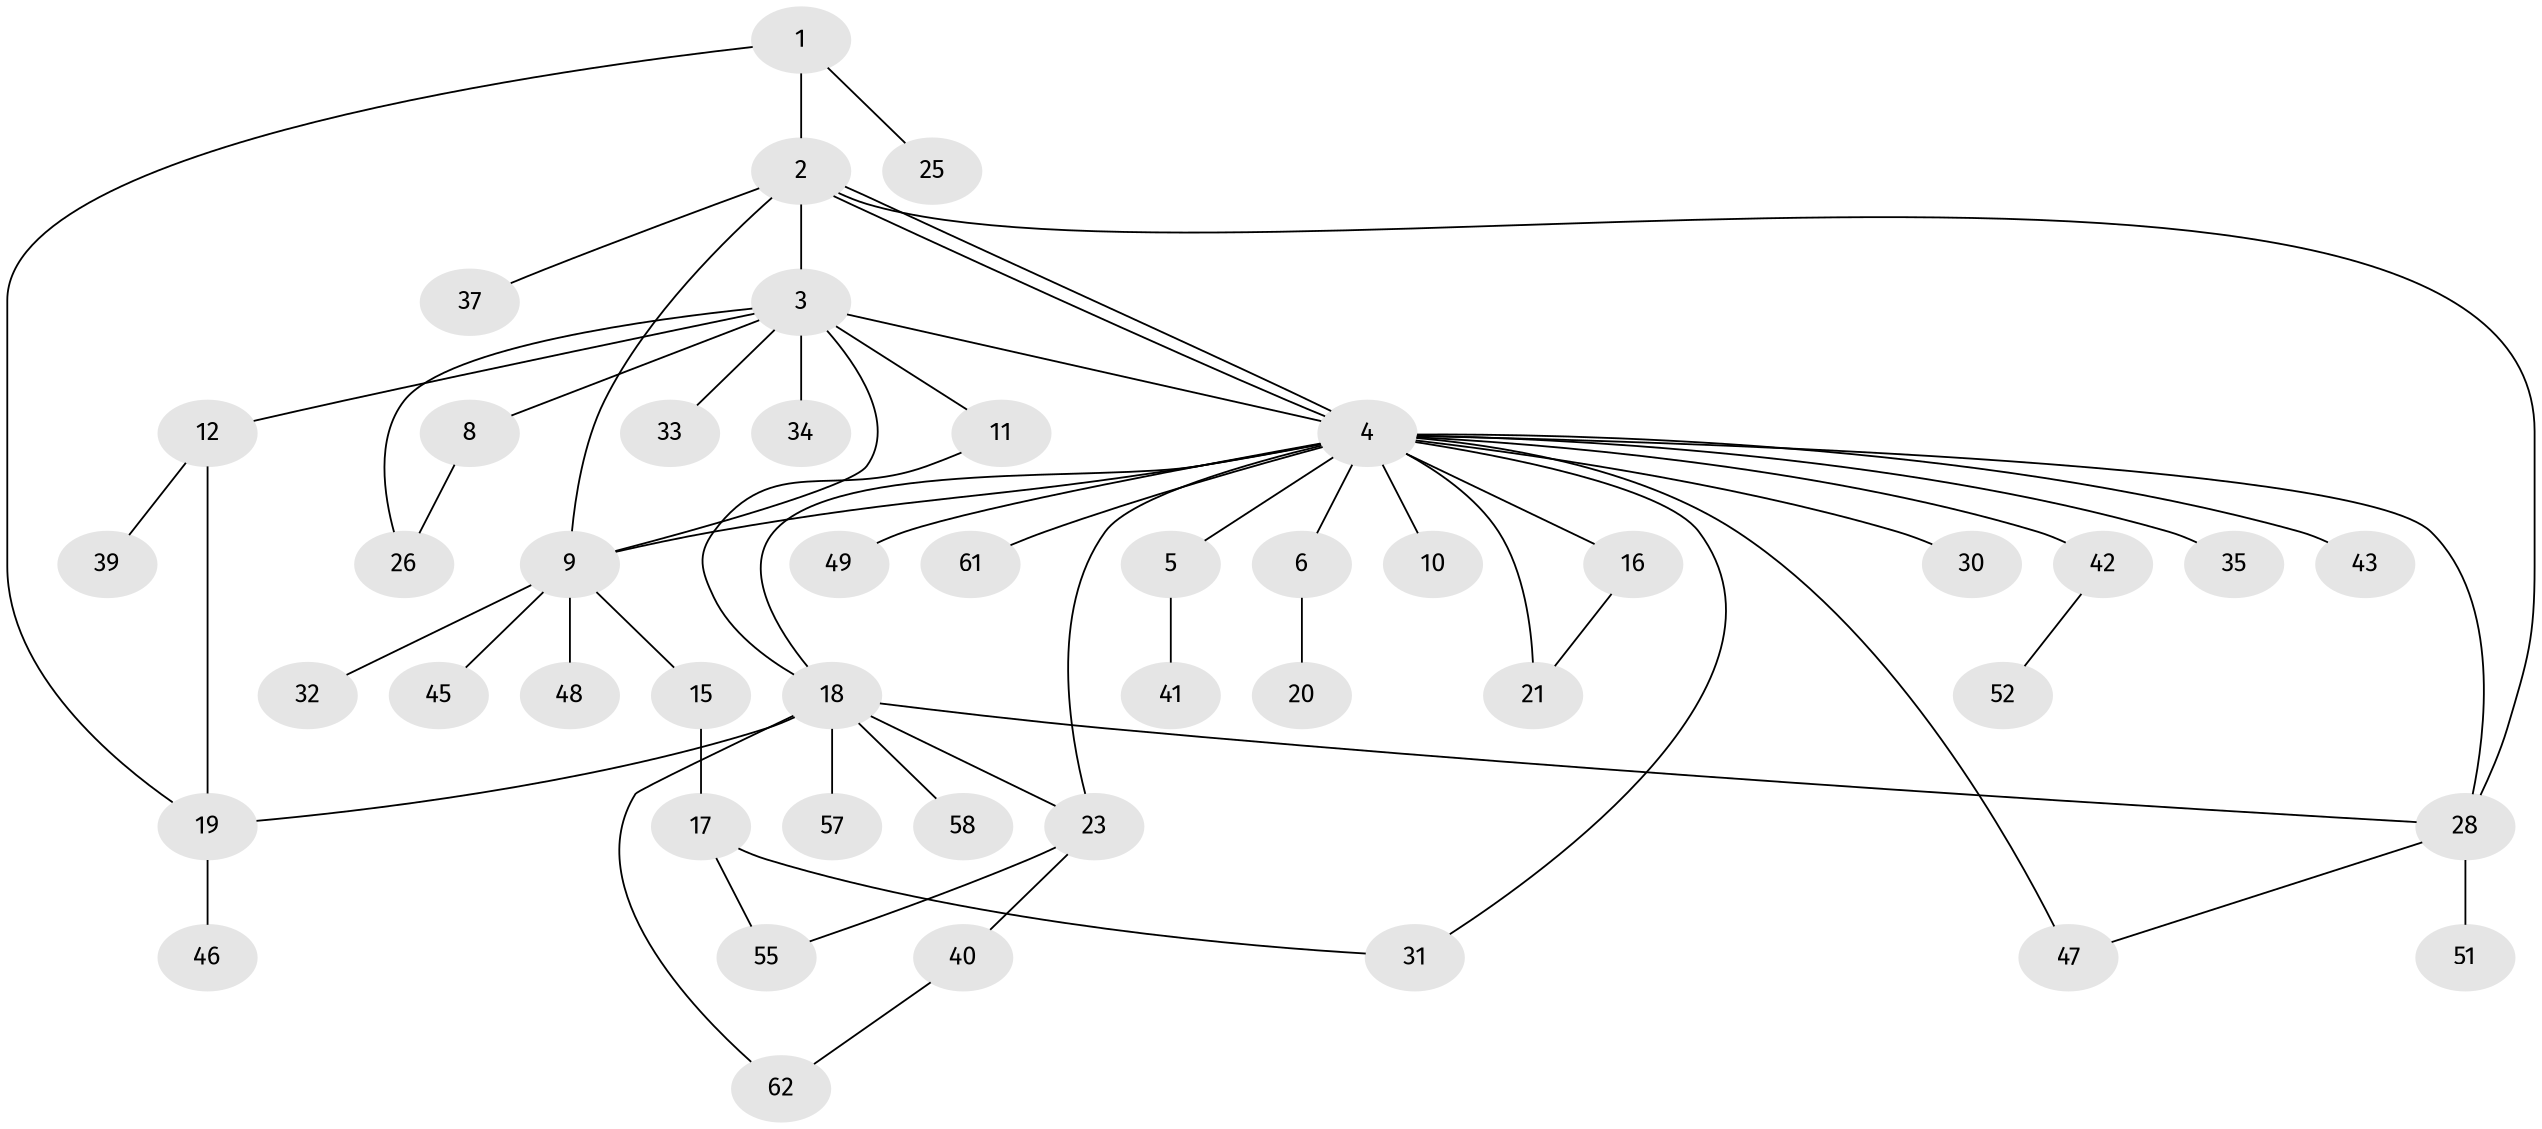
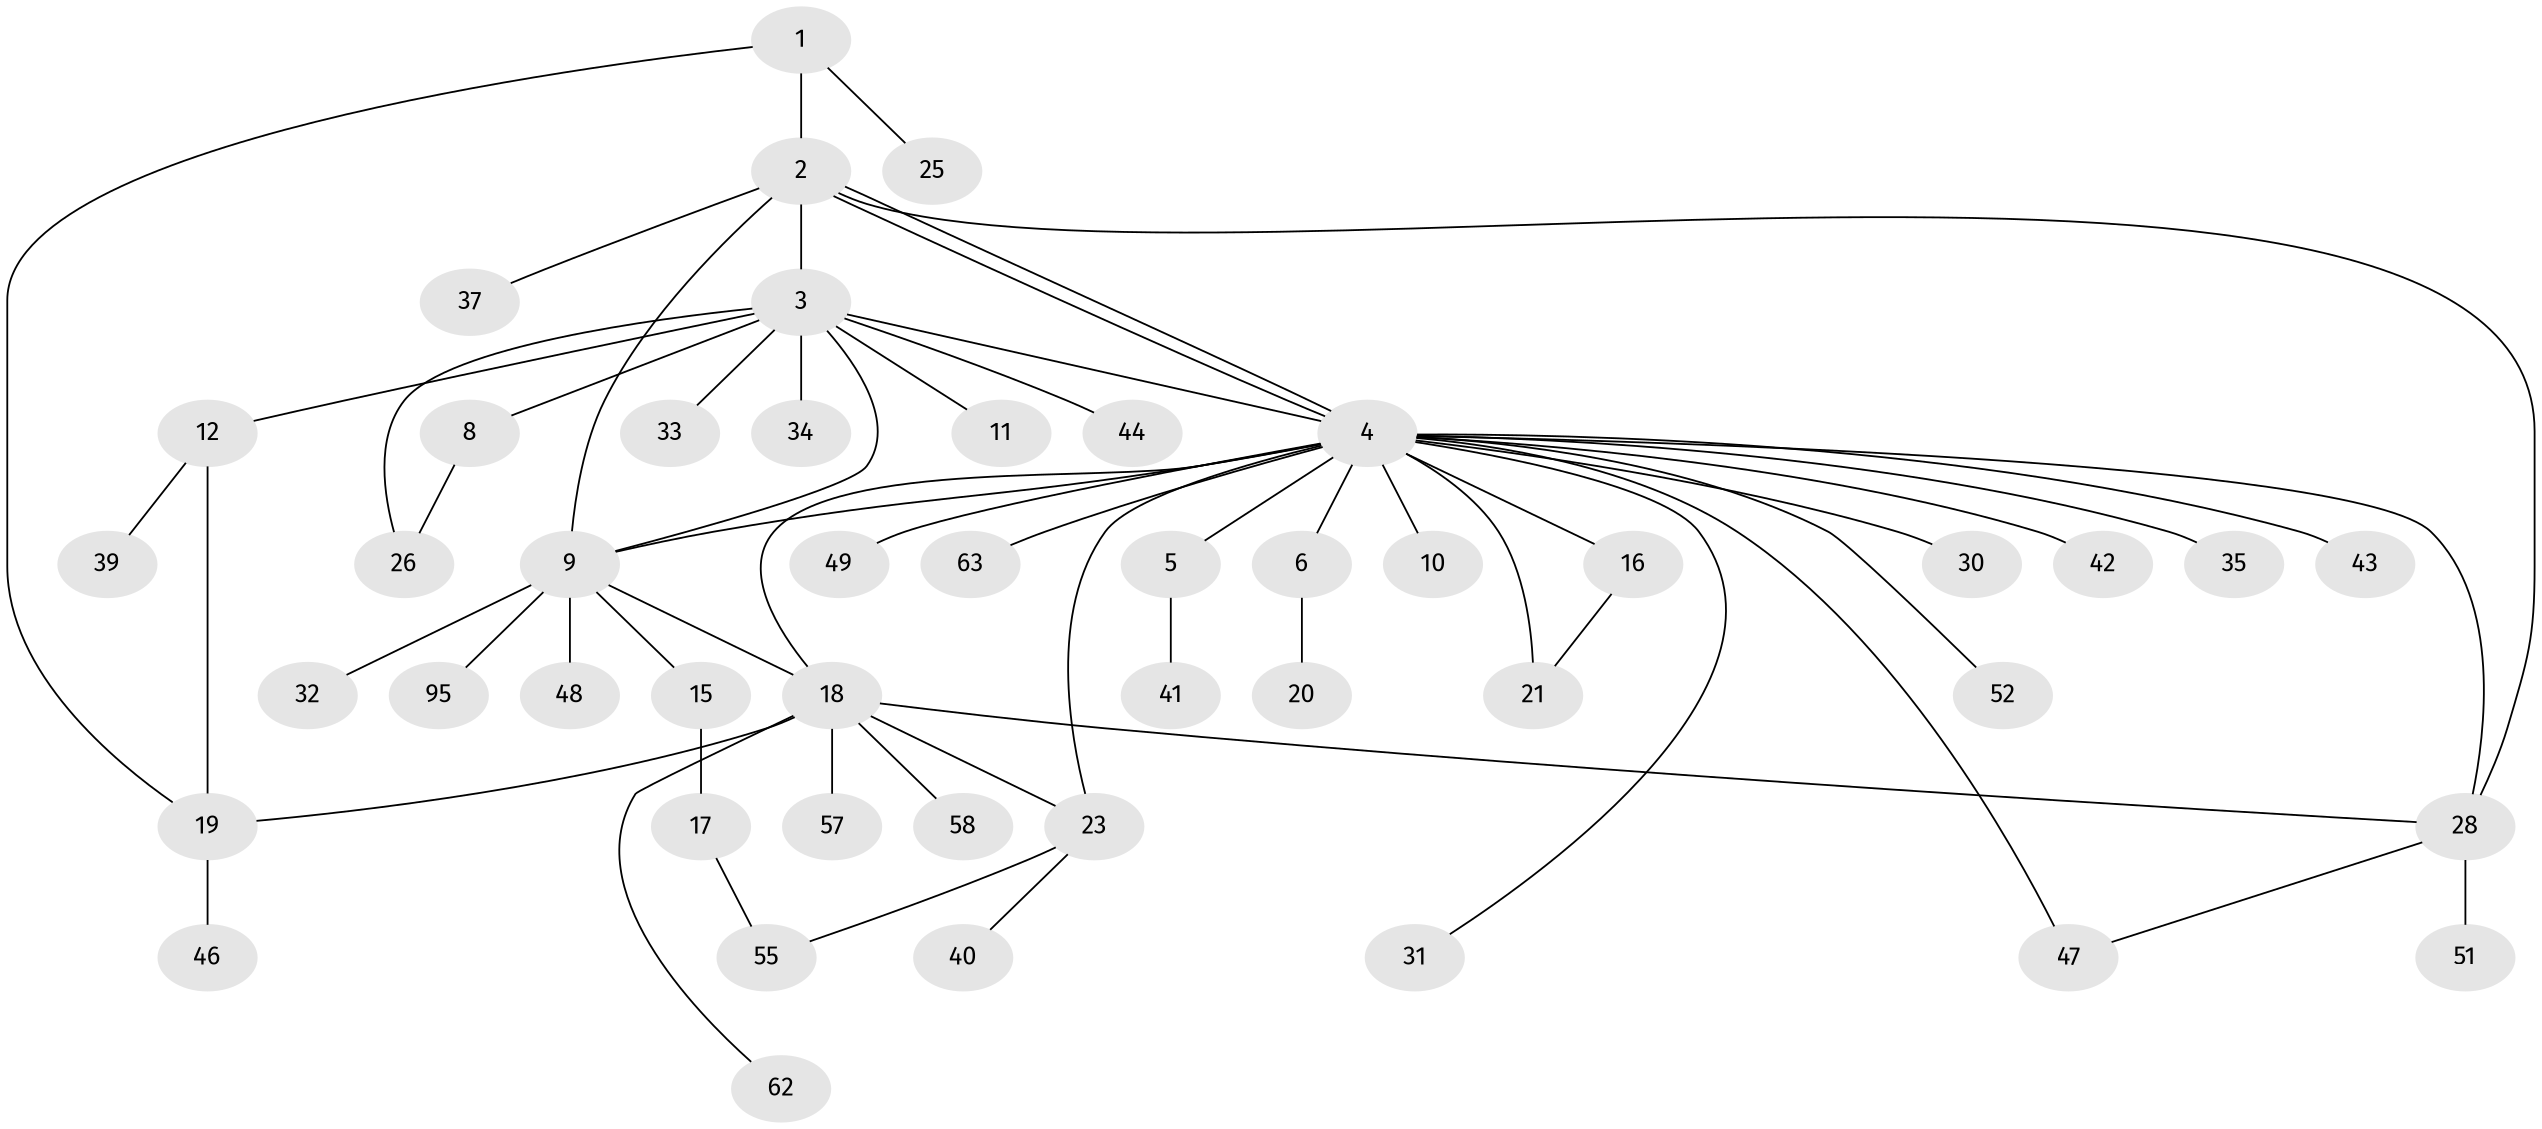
none -> (1133, 433)
(744, 502) -> (701, 630)
(971, 564) -> (971, 564)
(2053, 630) -> (1797, 518)
(439, 696) -> (439, 696)
(1049, 920) -> none
(872, 1023) -> none
